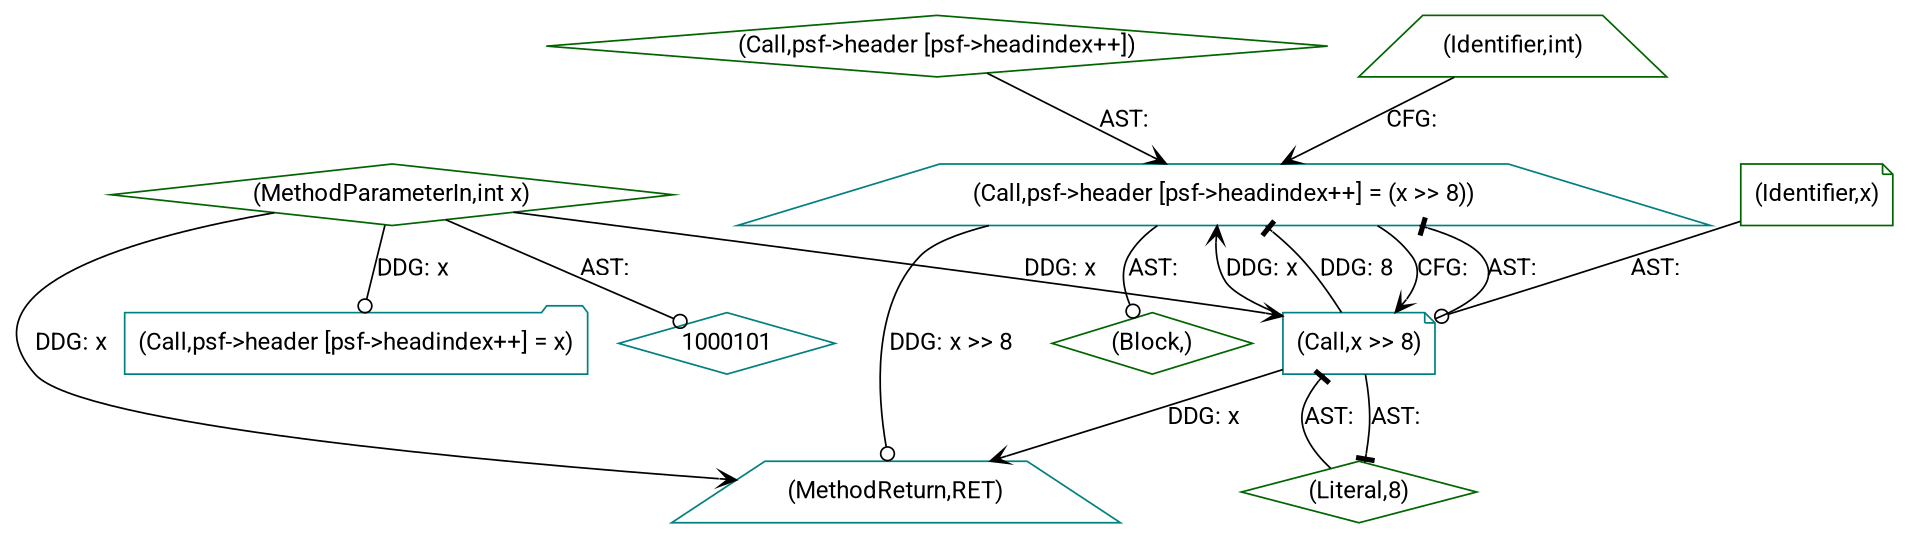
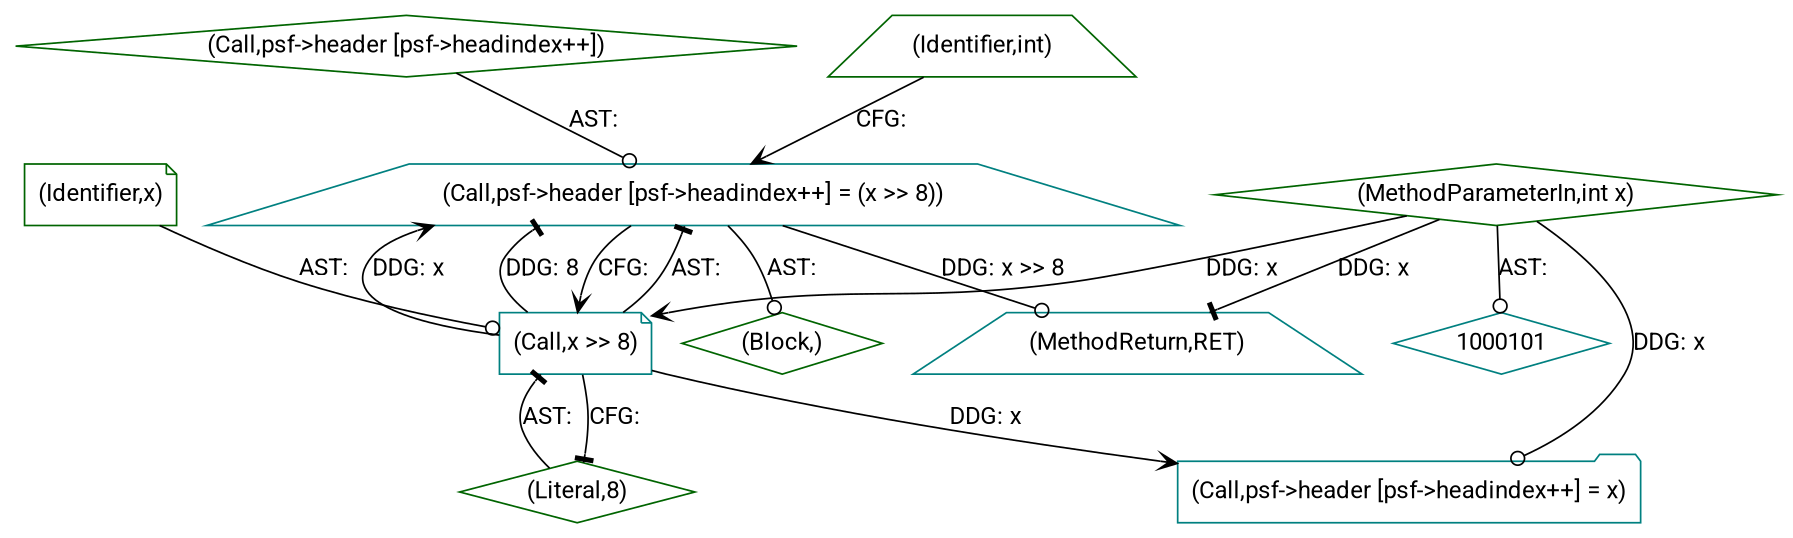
(1069, 115) -> (540, 115)
(1145, 413) -> (905, 422)
(1400, 418) -> (618, 418)
(202, 424) -> (1329, 264)
